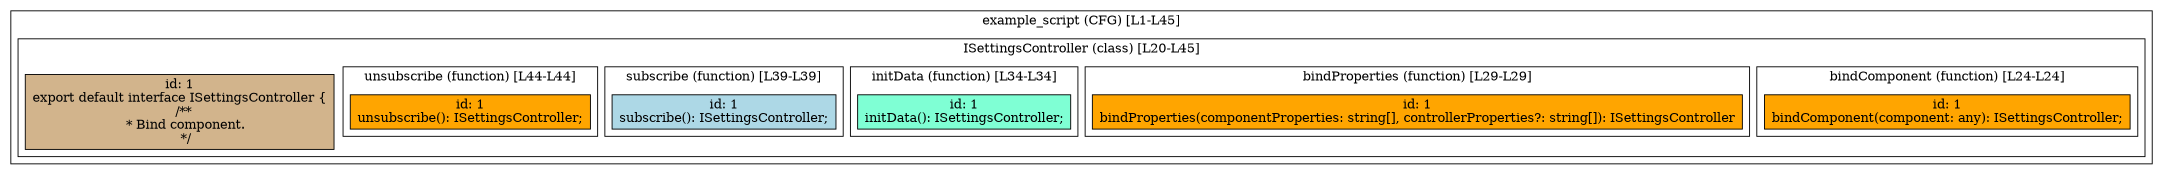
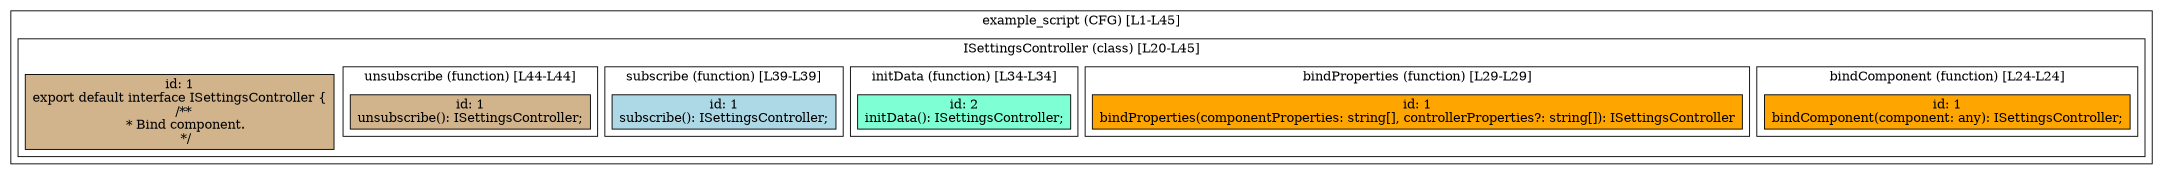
(470, 112) -> (470, 112)
(964, 112) -> (964, 112)
